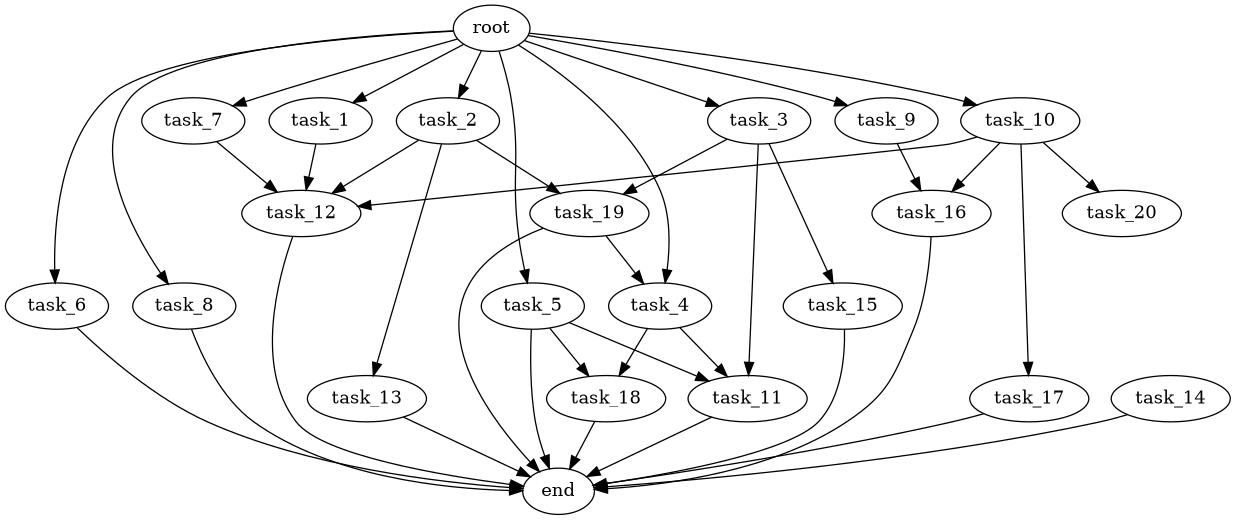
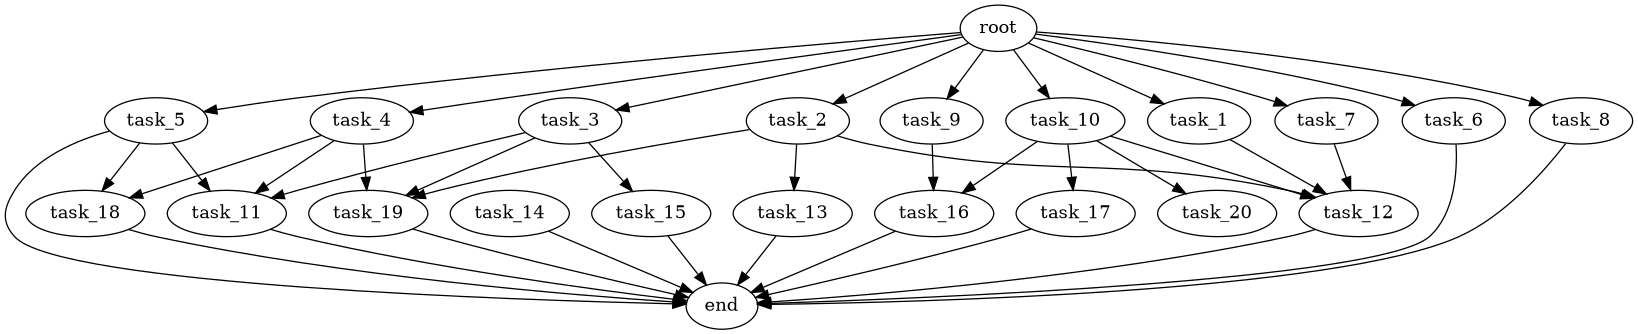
(621, 255) -> (365, 161)
